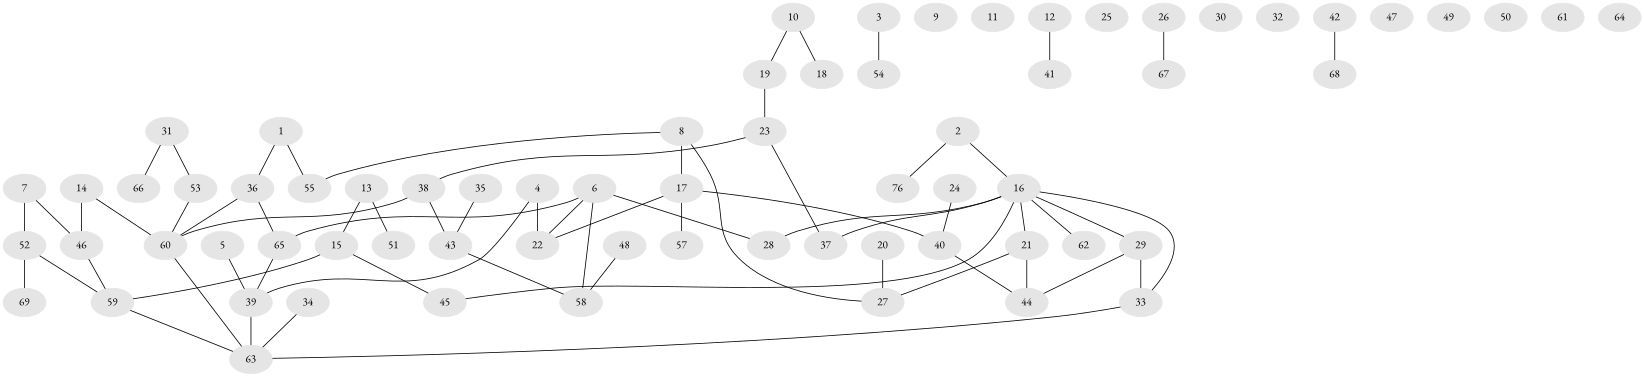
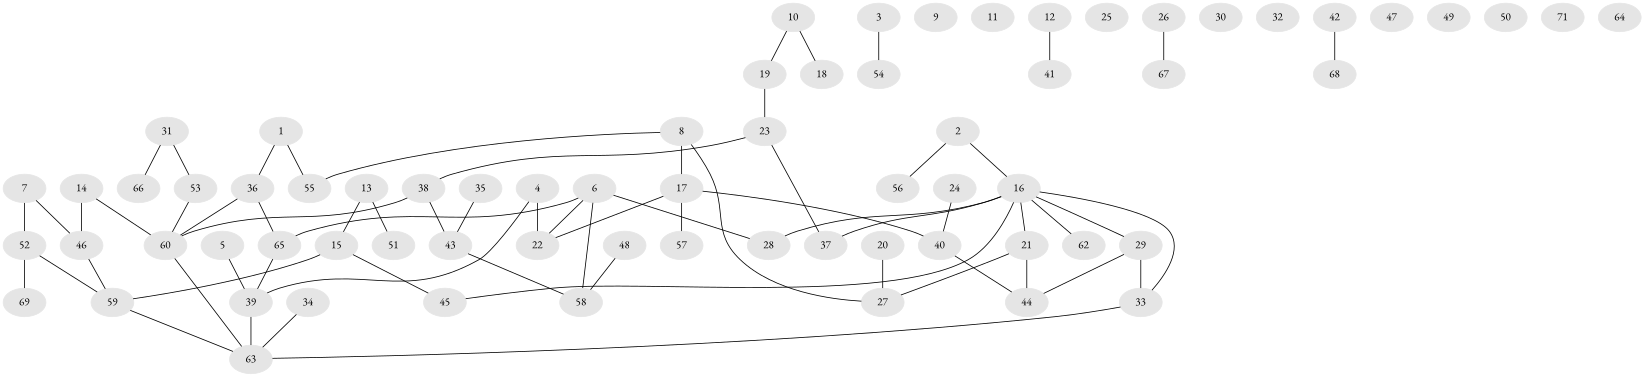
(1563, 17) -> (1563, 17)
(898, 188) -> (898, 188)
